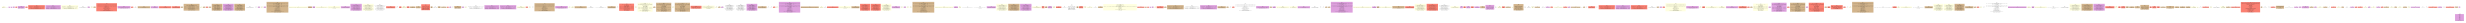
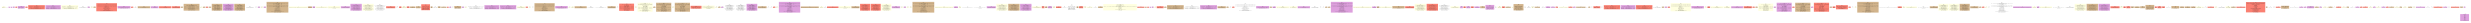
none -> (1548, 7)
(2163, 7) -> (2168, 7)
